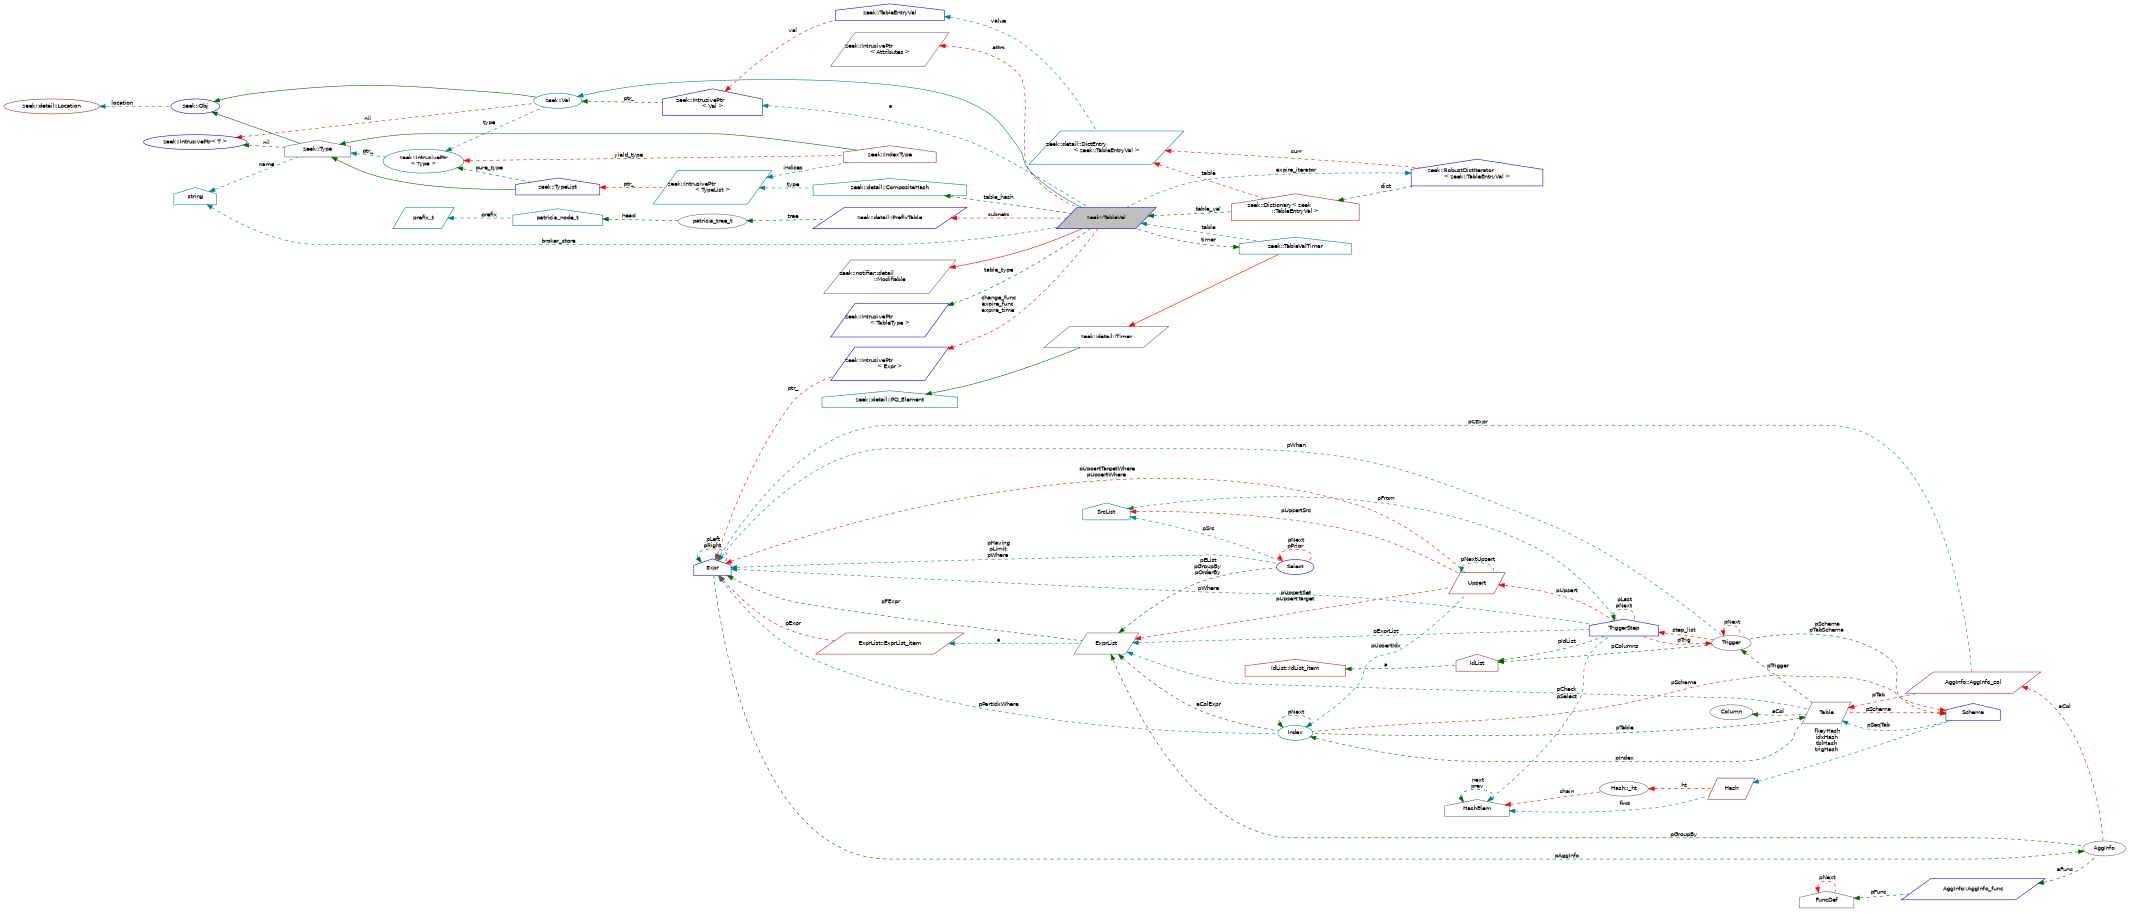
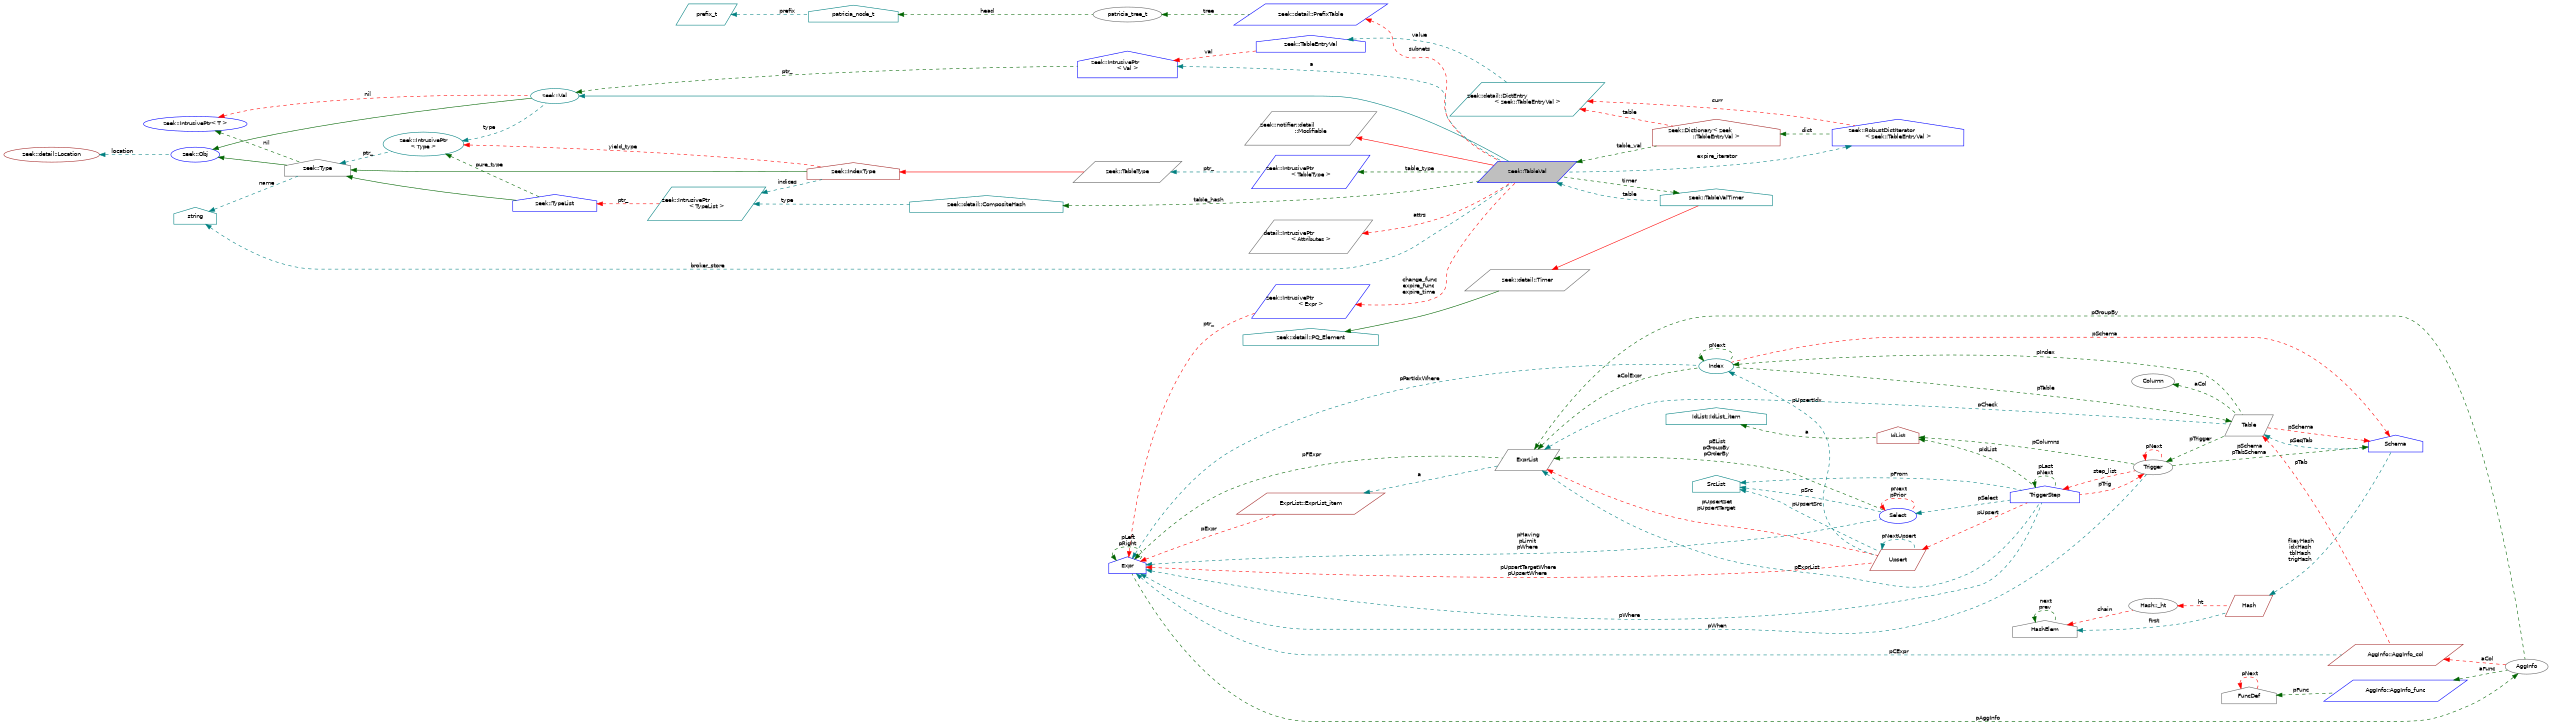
(890, 49) -> (1311, 237)
none -> (1127, 172)
(1302, 522) -> (1813, 519)
(1295, 669) -> (1716, 417)
(1564, 724) -> (1966, 506)
